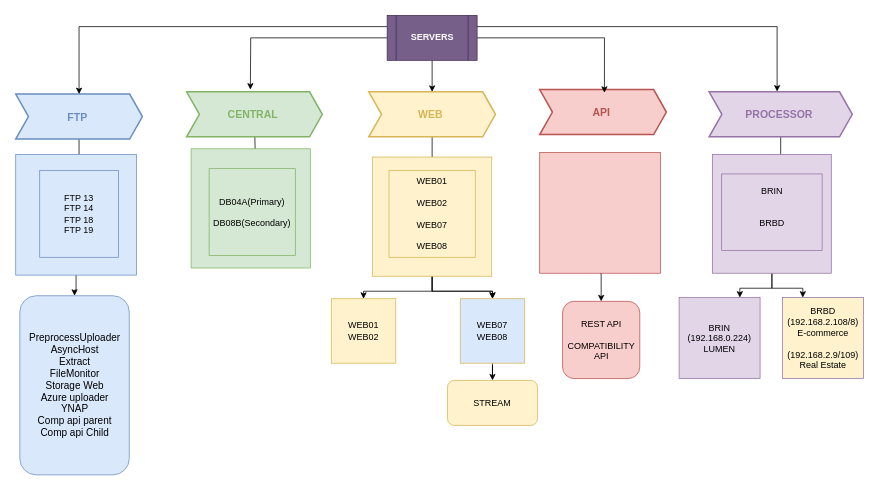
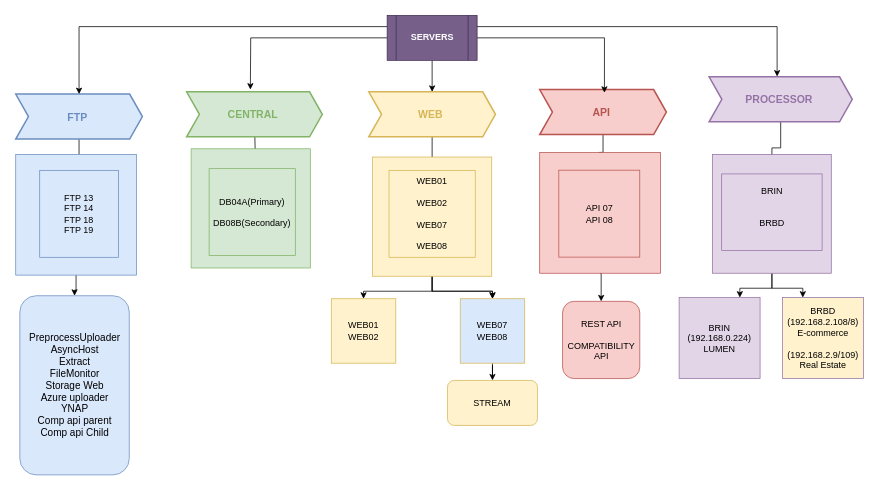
(781, 114) -> (781, 99)
none -> (603, 144)
none -> (599, 214)
